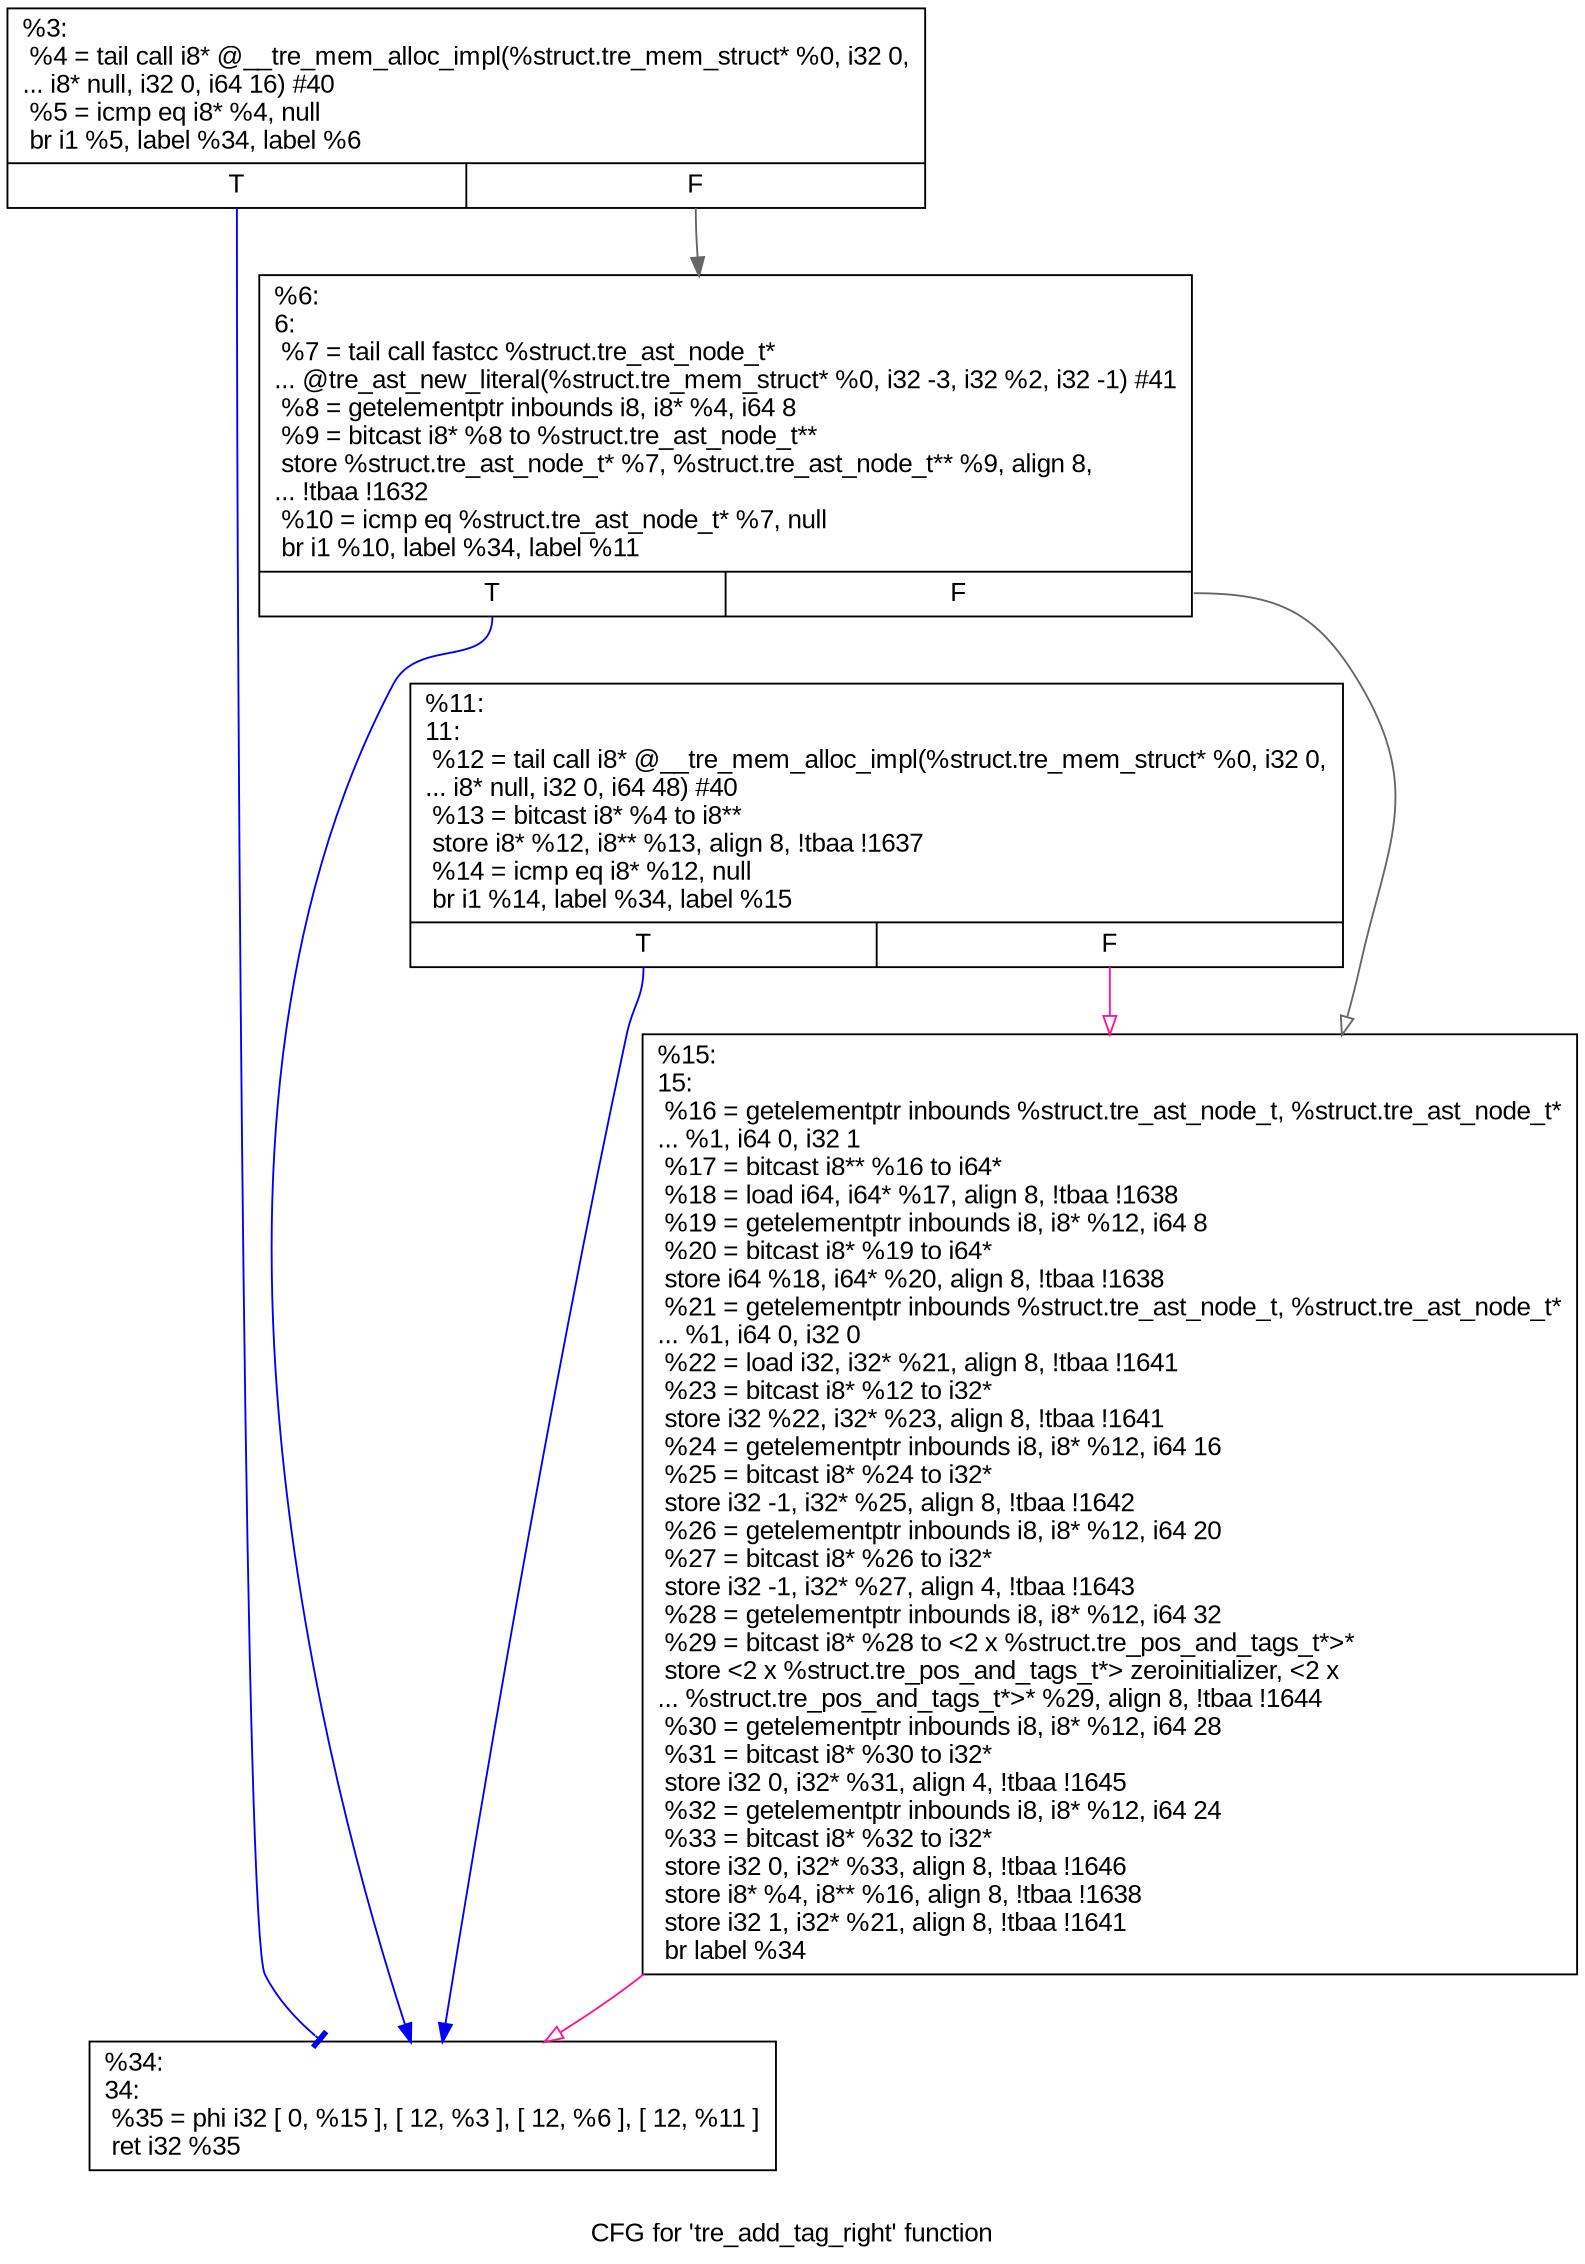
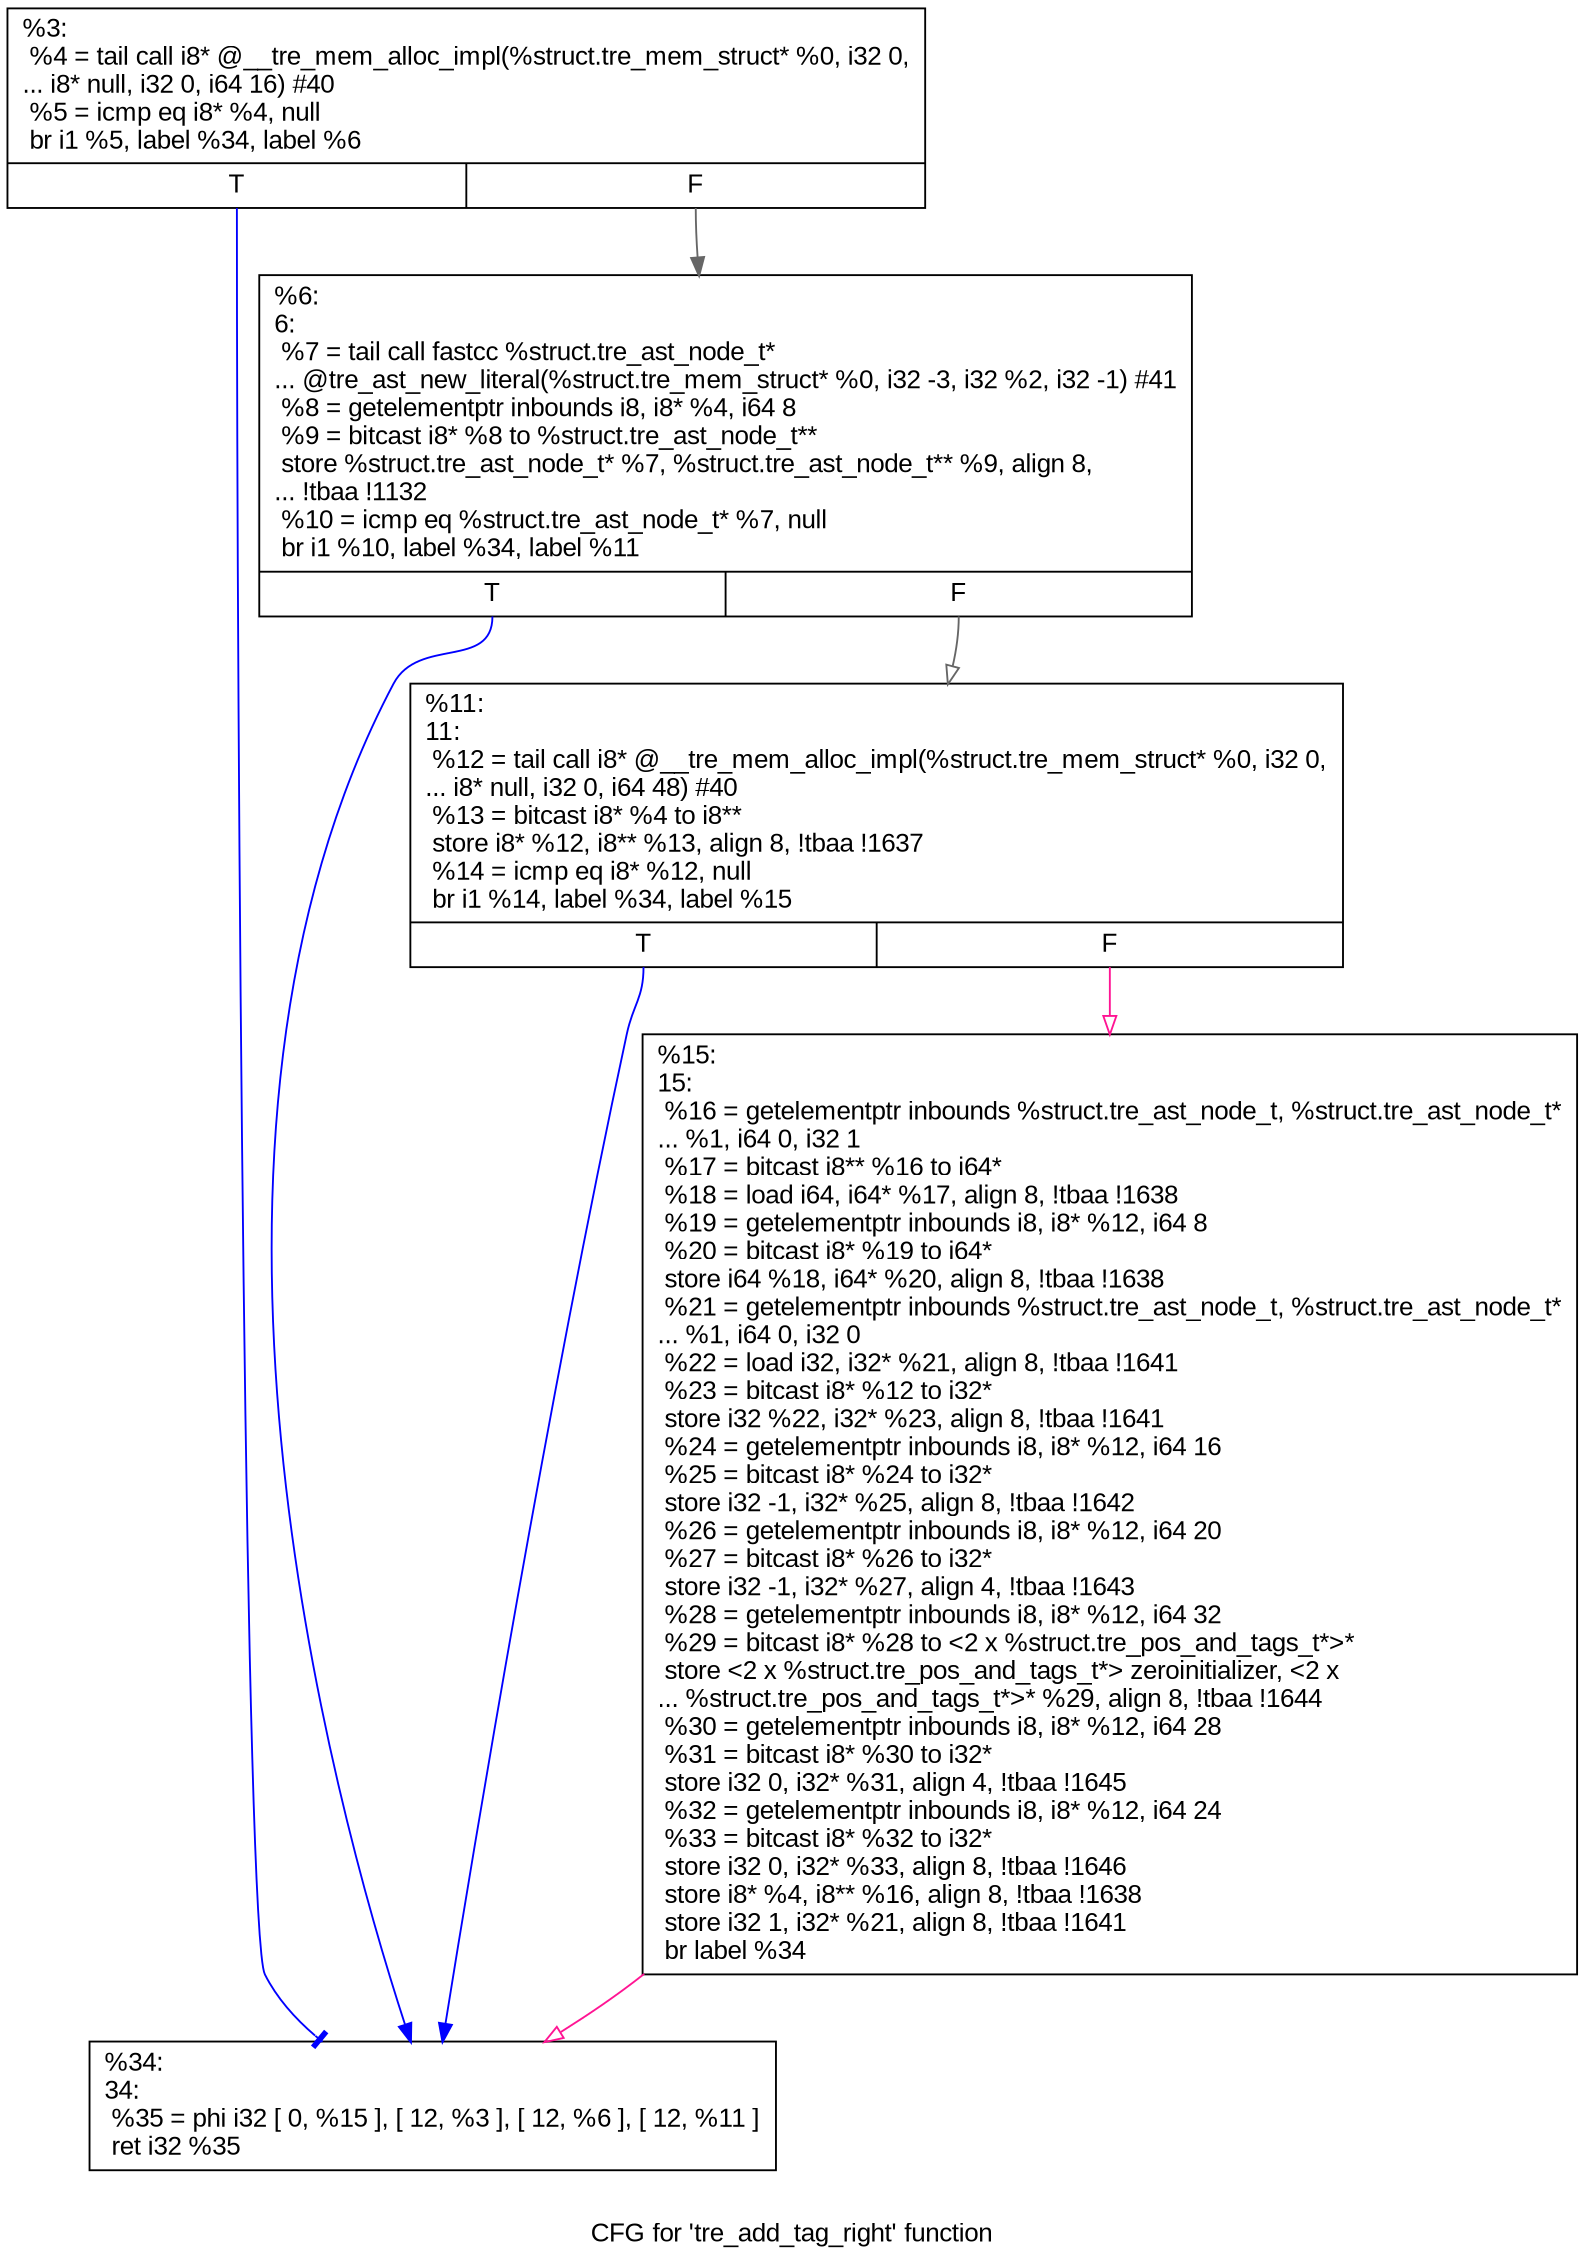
(352, 492) -> (351, 492)
(1389, 750) -> (957, 641)
